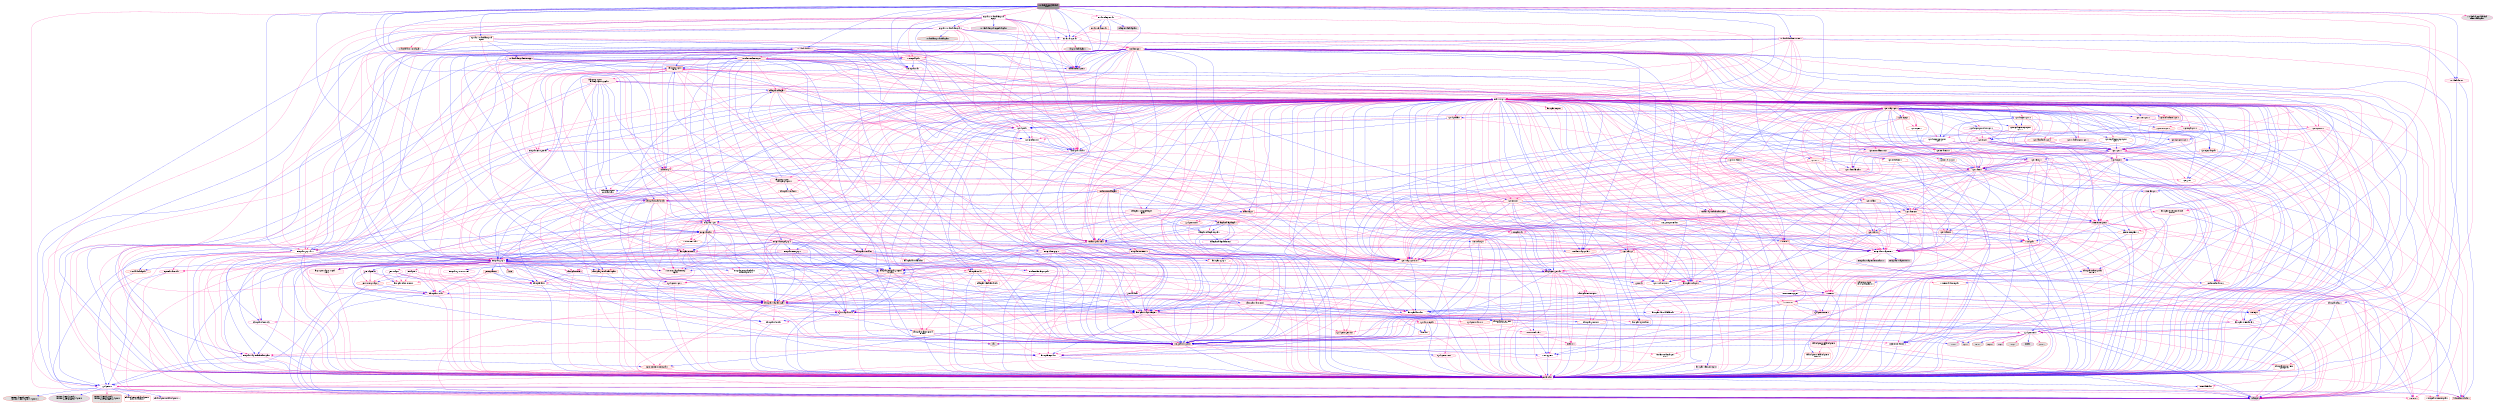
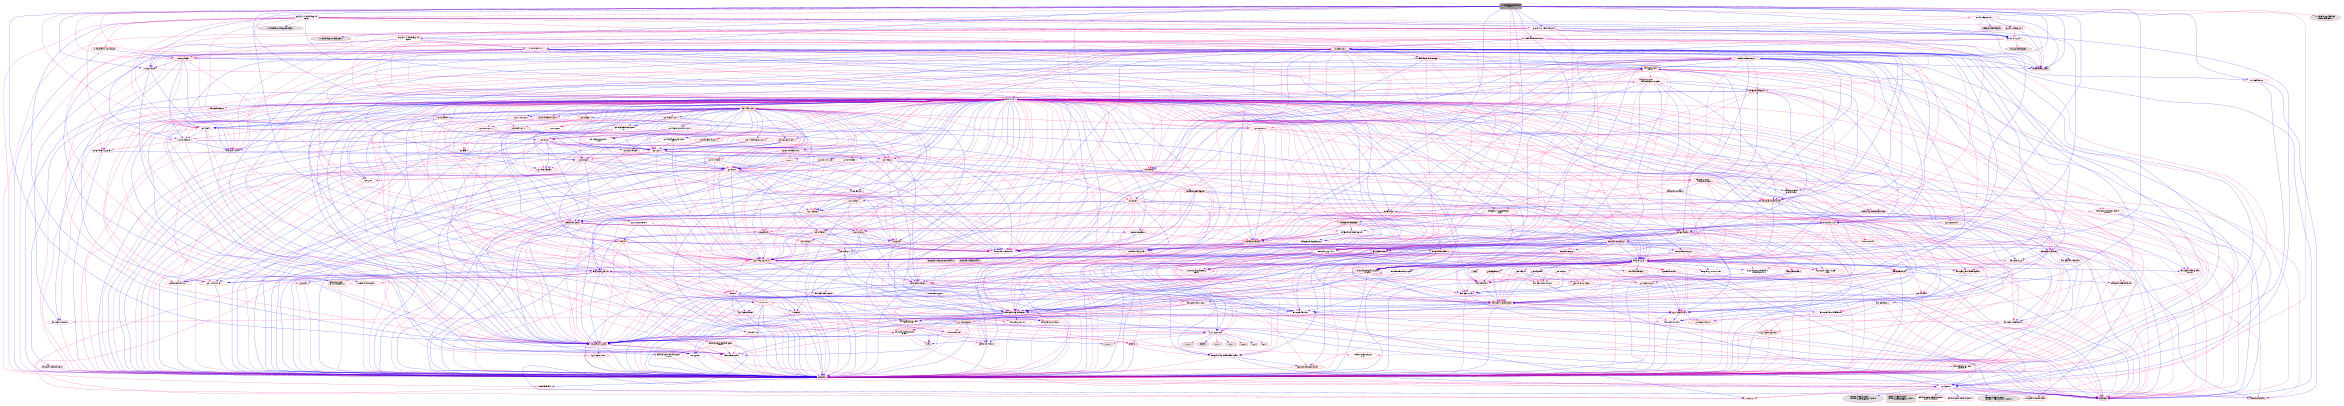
(1943, 151) -> (463, 151)
(2062, 192) -> (725, 199)
(1587, 237) -> (1194, 237)
(975, 272) -> (1899, 272)
(1615, 326) -> (1240, 307)
